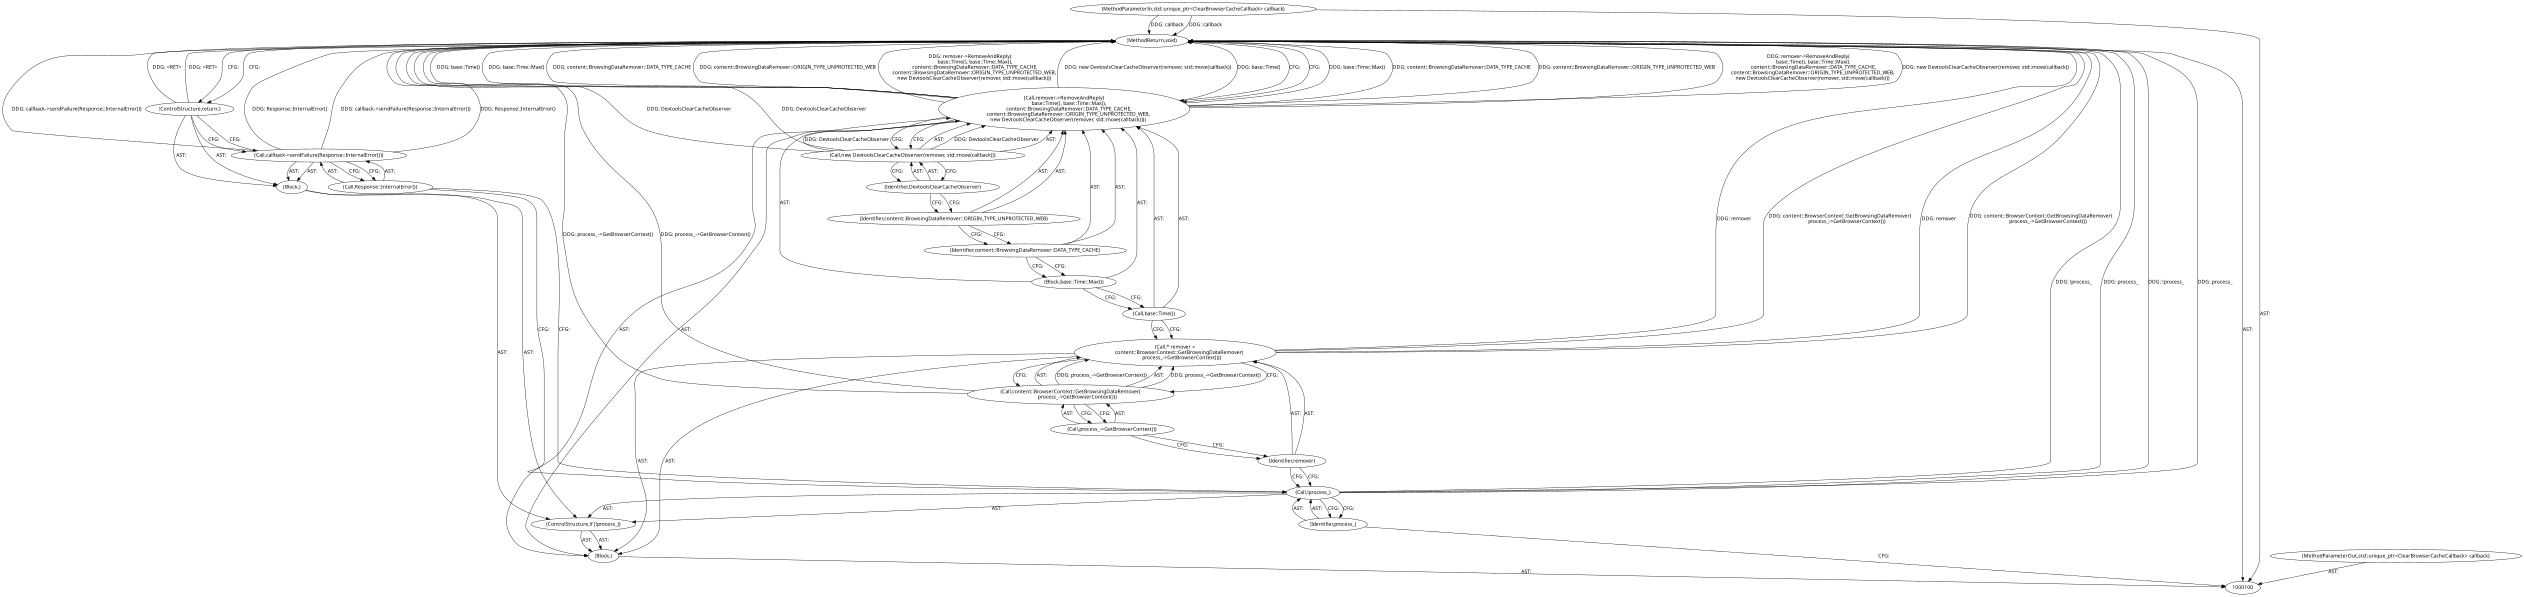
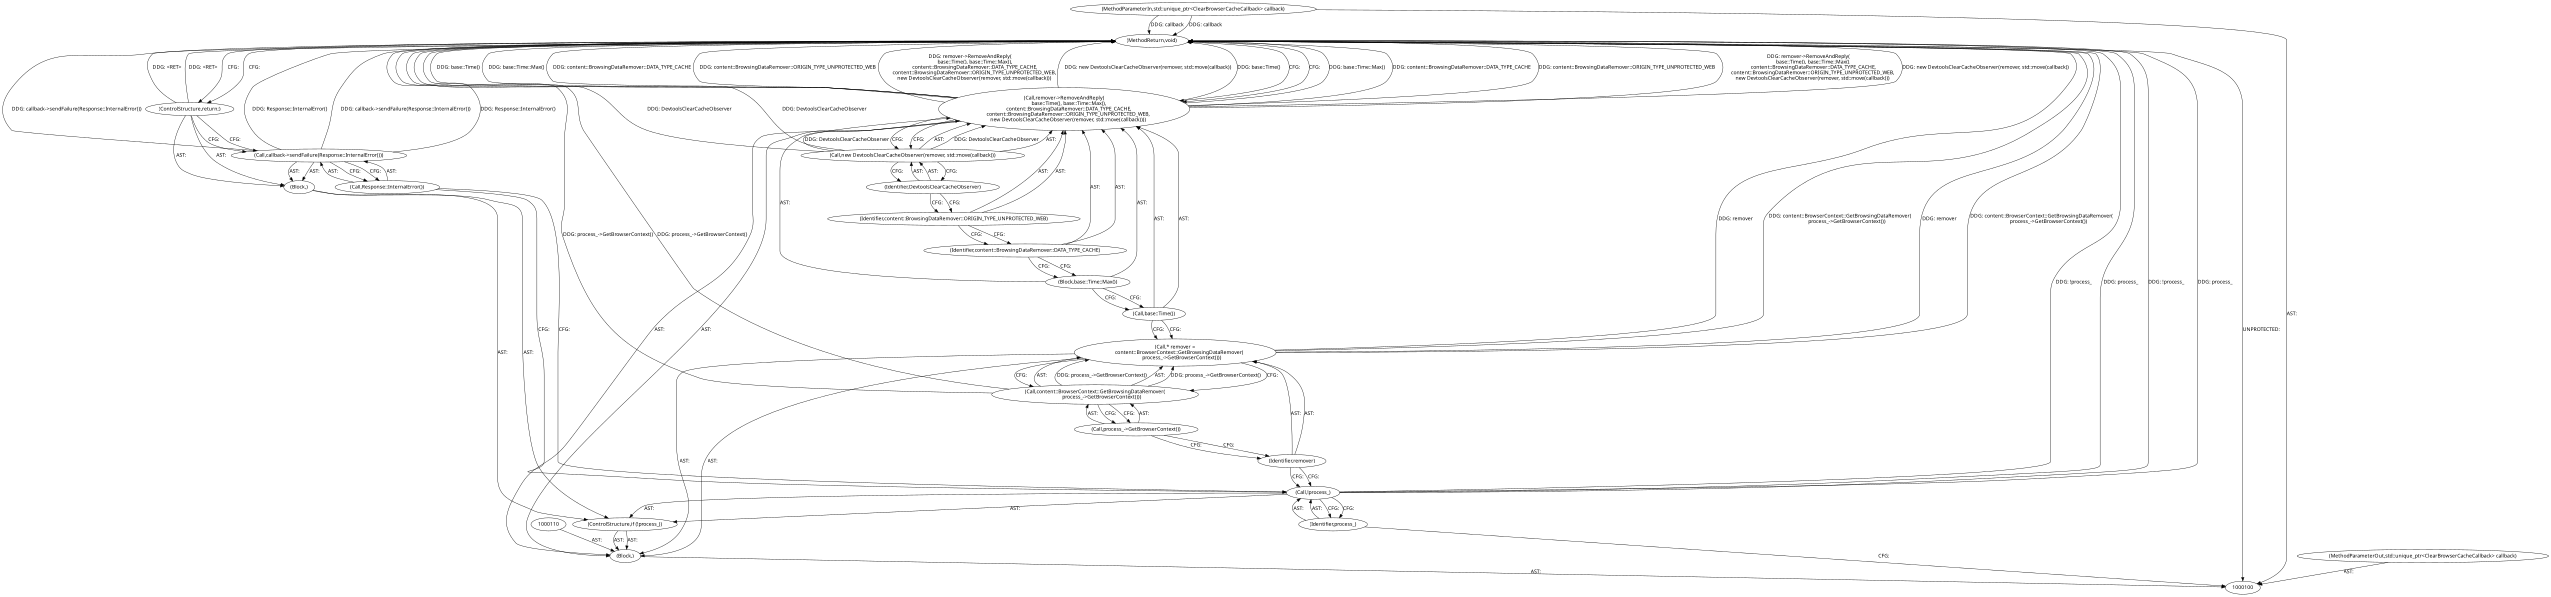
(2249, 330) -> (2262, 330)
none -> (549, 524)
